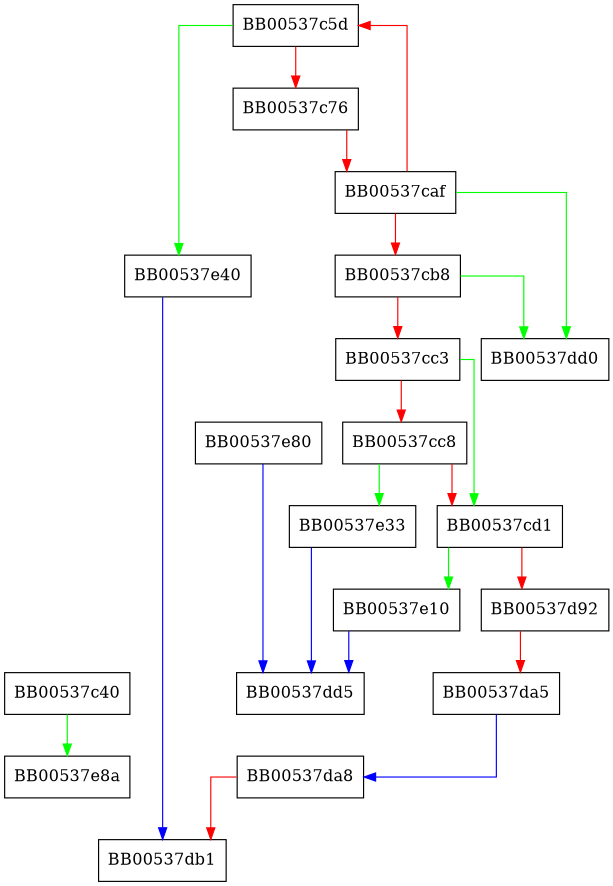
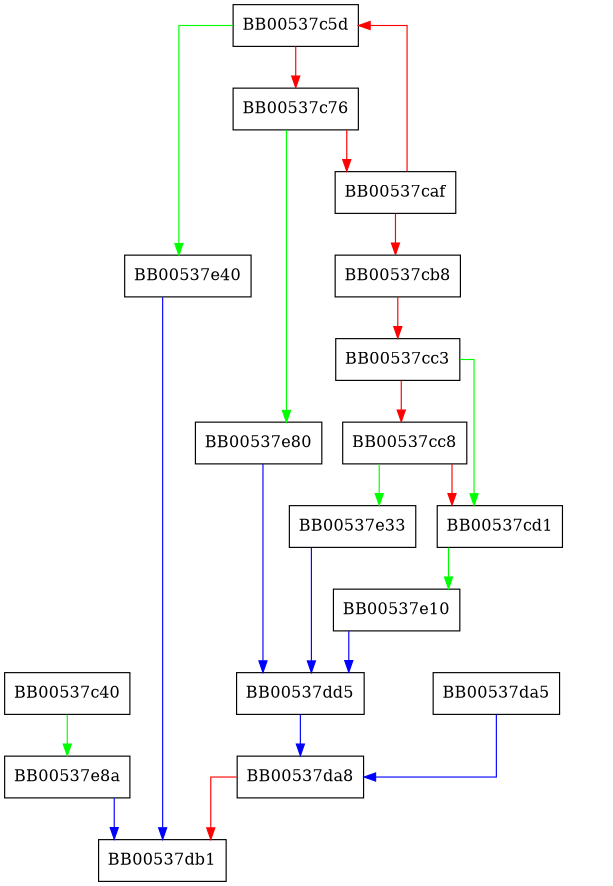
none -> (286, 270)
(545, 360) -> none
(545, 610) -> none
none -> (300, 729)
none -> (114, 813)
